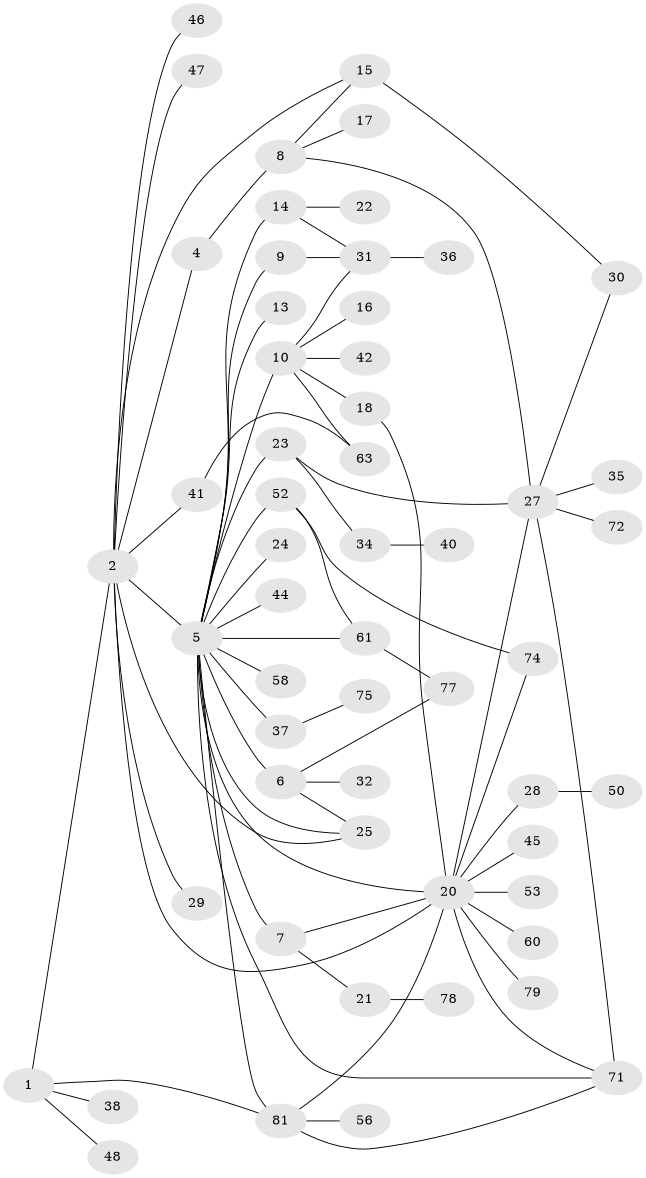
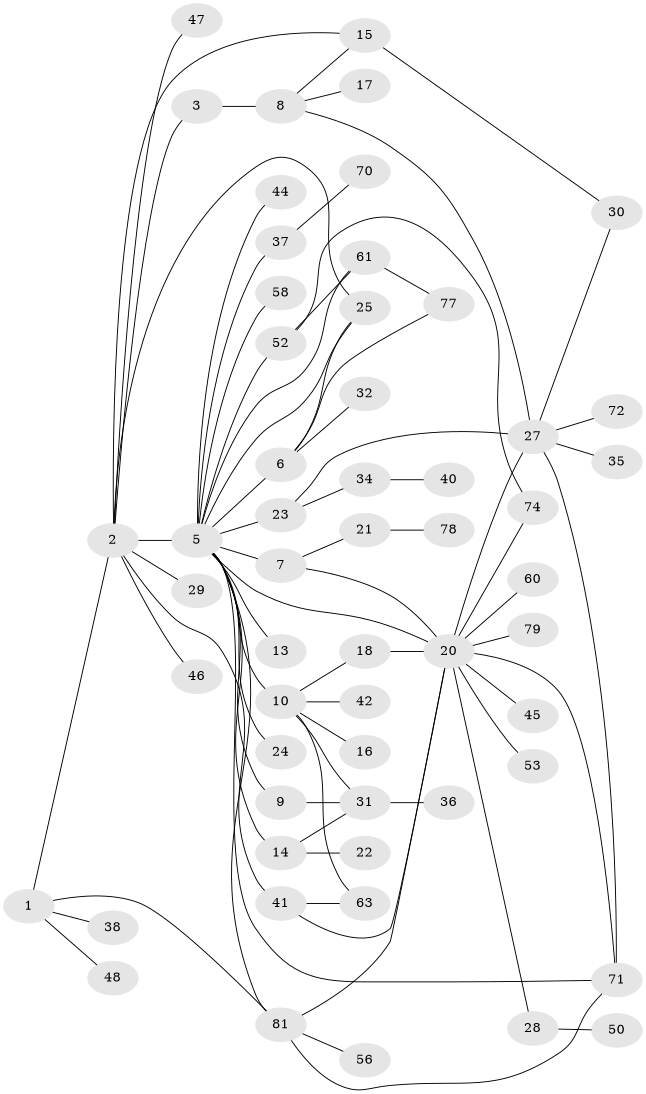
(197, 254) -> (197, 106)
(365, 696) -> (365, 172)
(157, 900) -> (384, 932)
